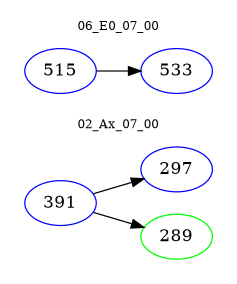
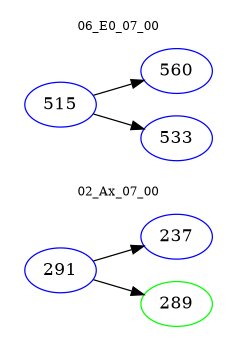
none -> (177, 71)
(177, 169) -> (177, 237)
(61, 203) -> (61, 270)
